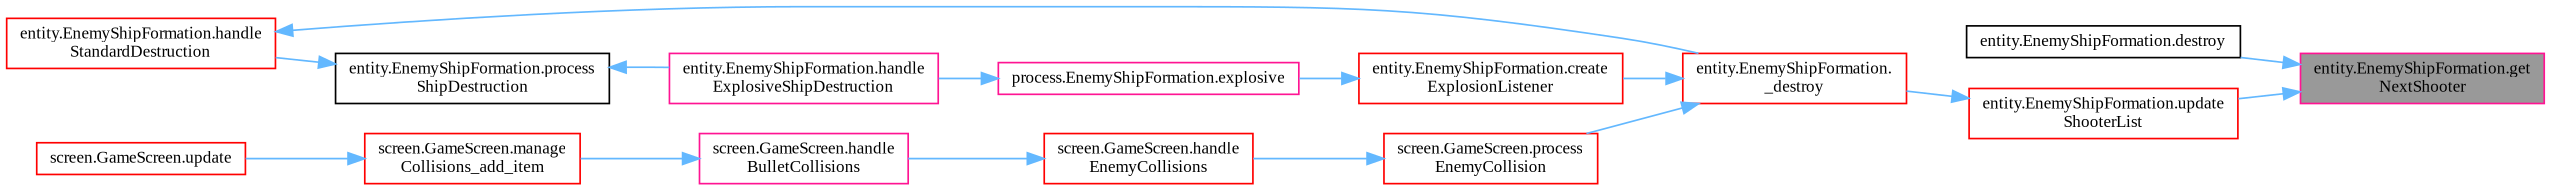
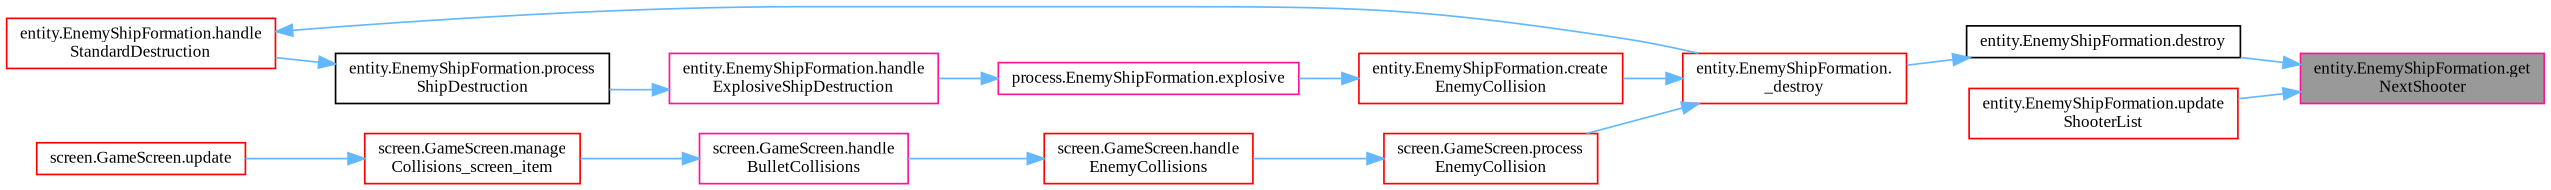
(648, 67) -> (631, 90)
(1491, 78) -> (1491, 78)
(1929, 94) -> (1930, 62)
(472, 159) -> (472, 159)
